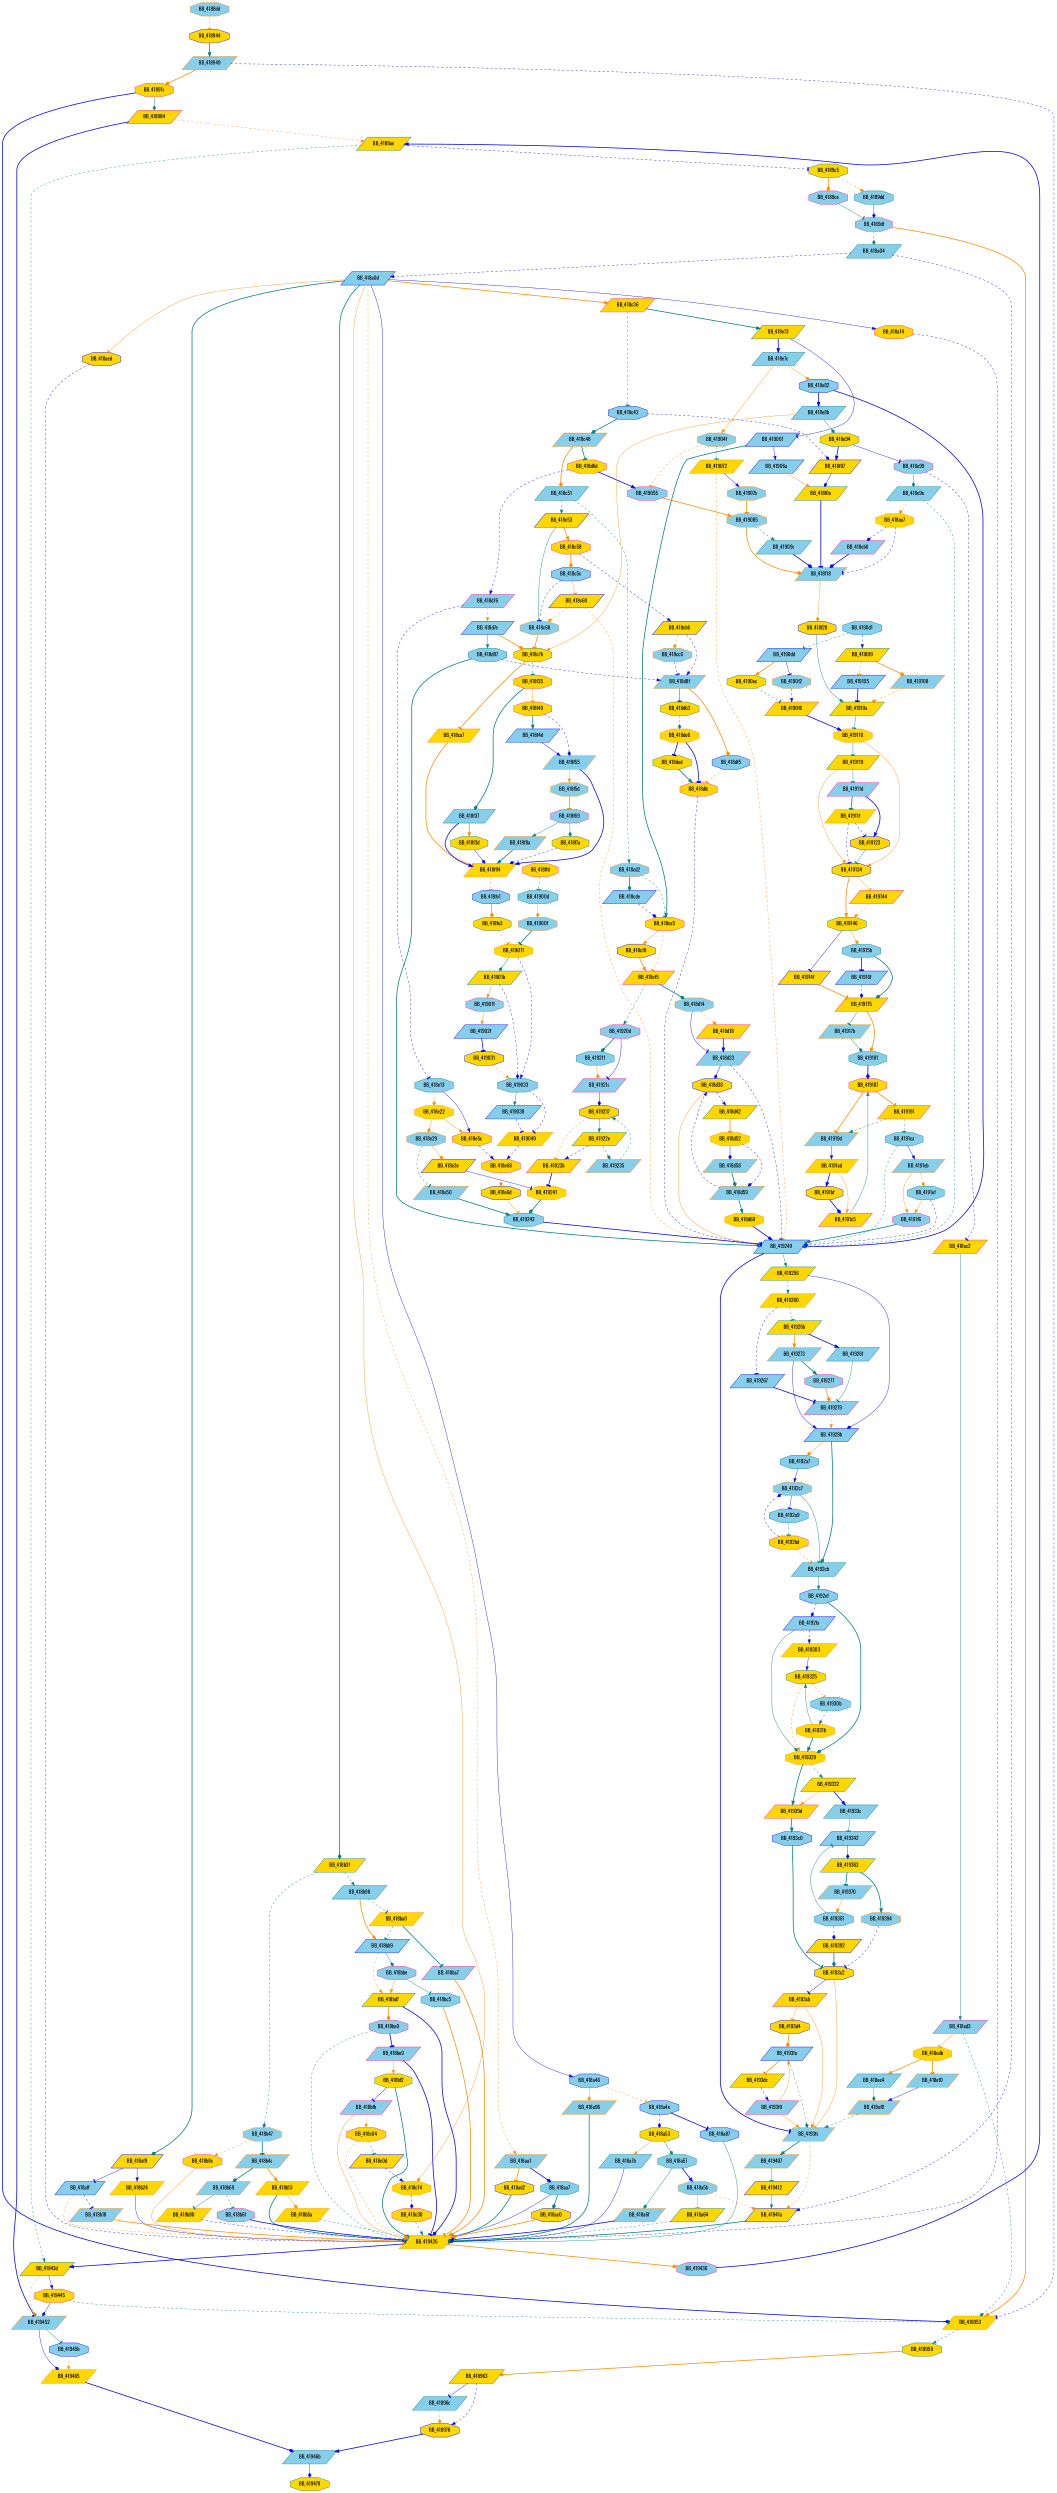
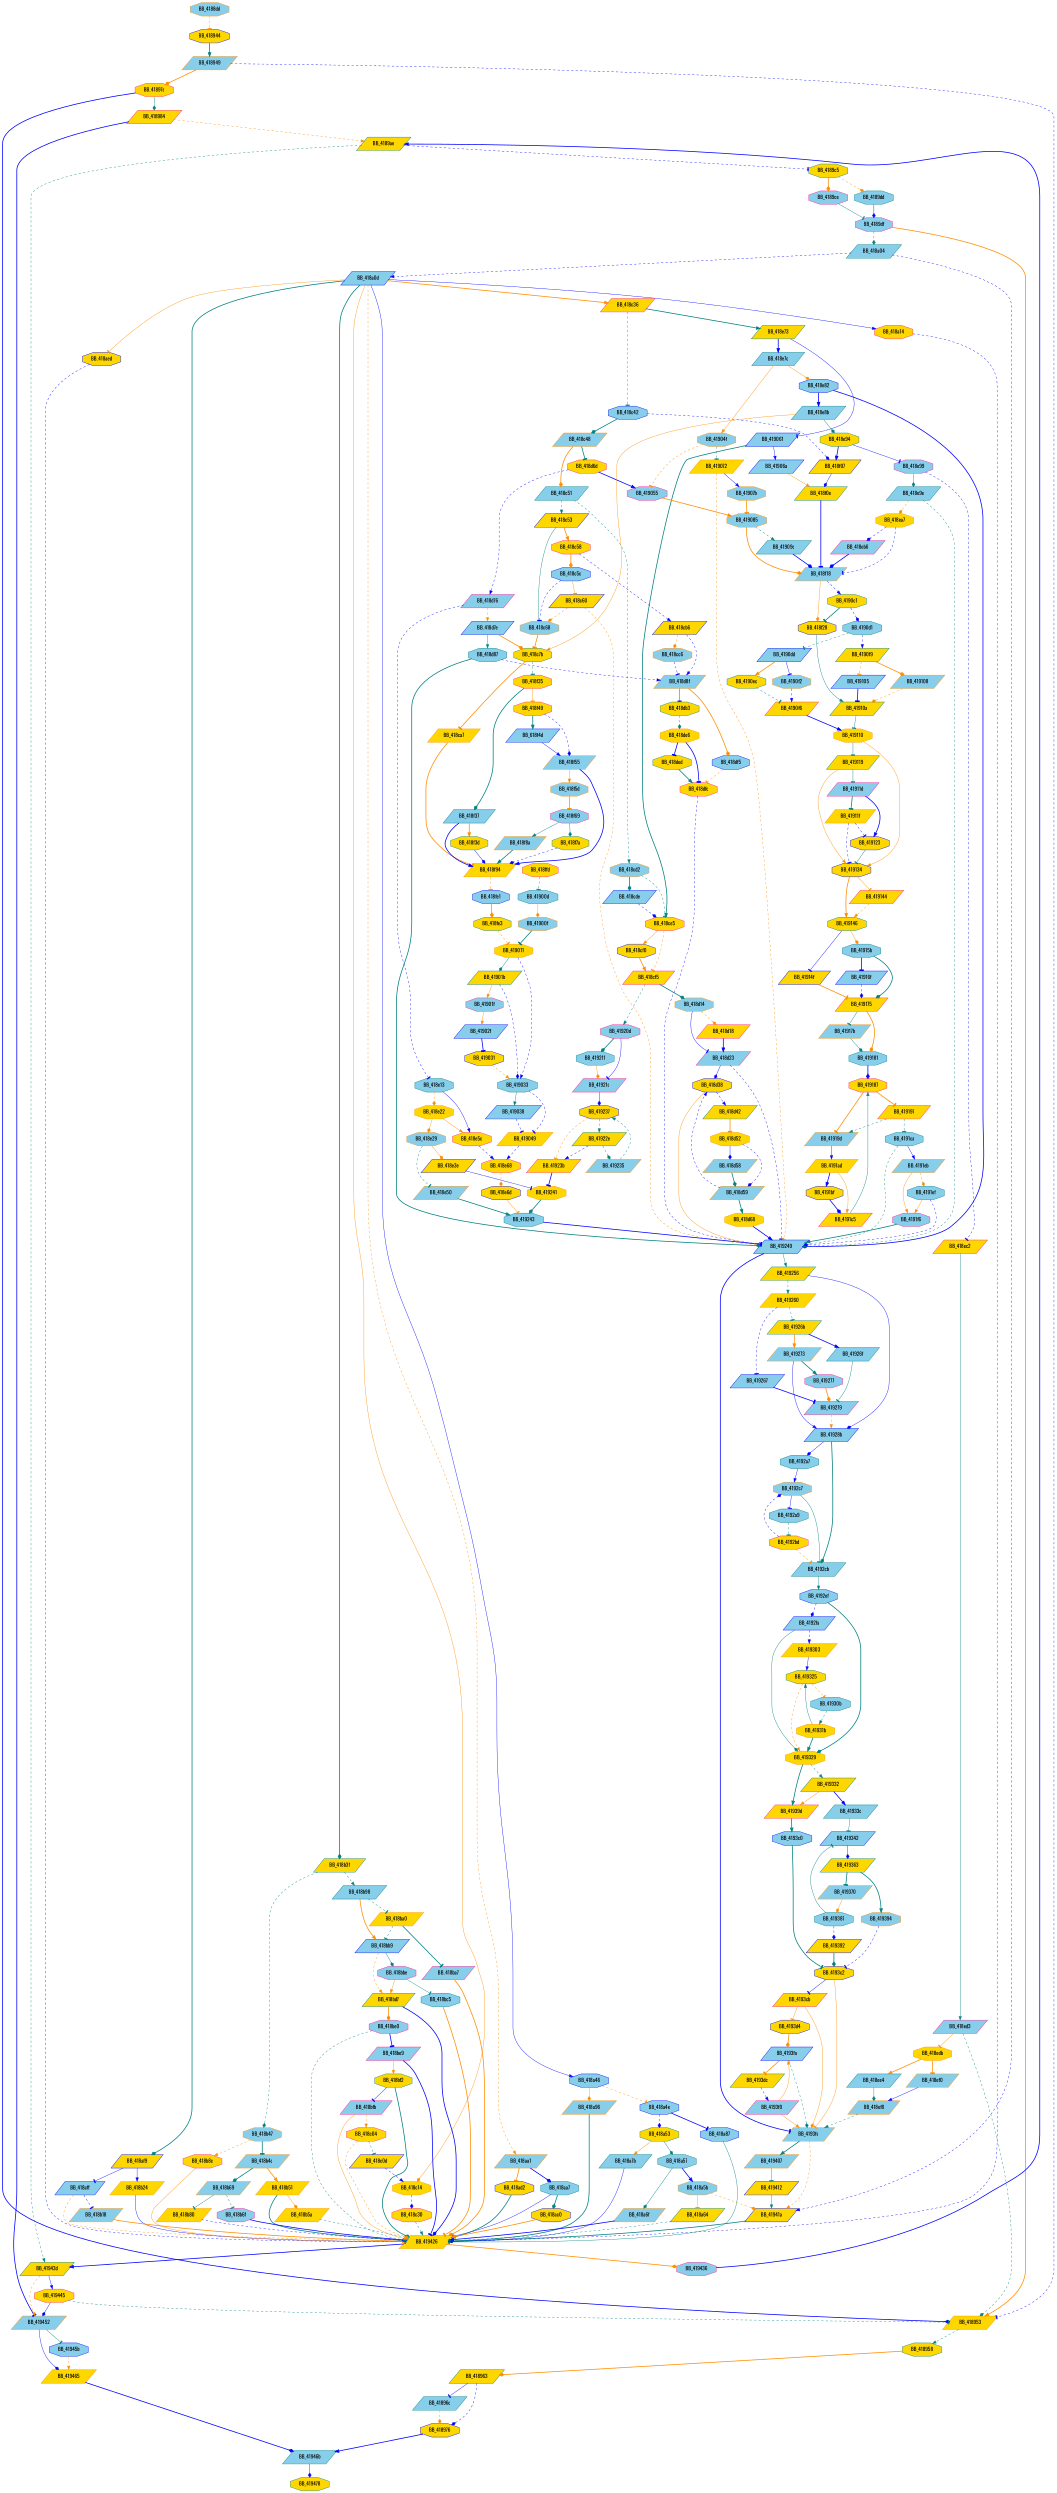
none -> (847, 601)
(533, 736) -> (533, 736)
(599, 1124) -> (599, 1124)
(817, 1447) -> (817, 1447)
(472, 2407) -> (472, 2407)
